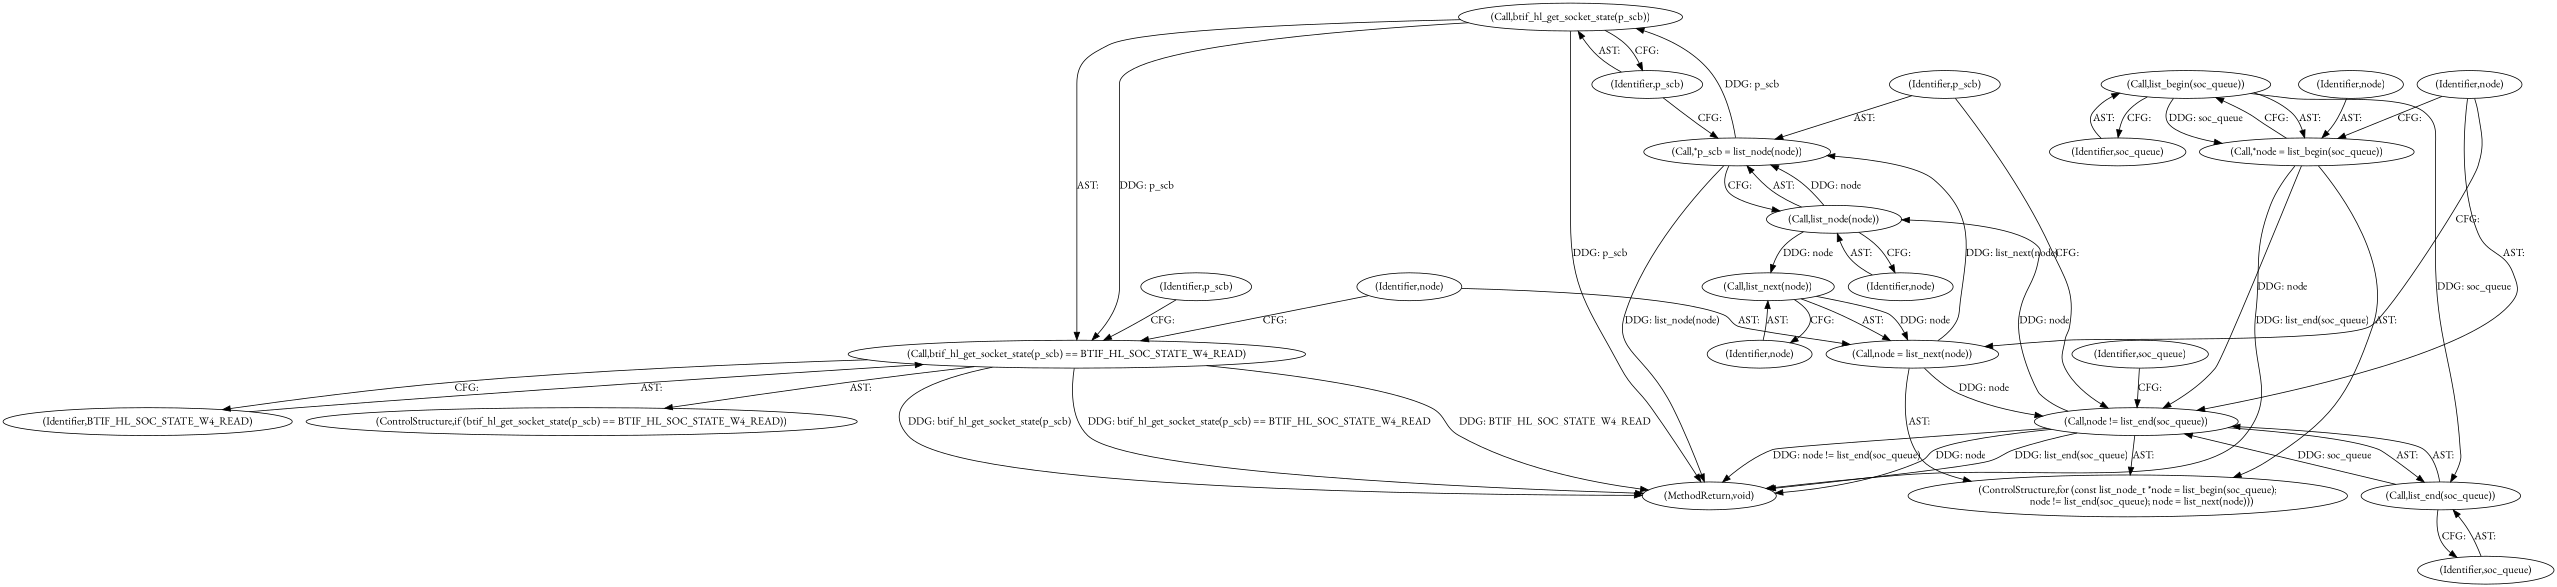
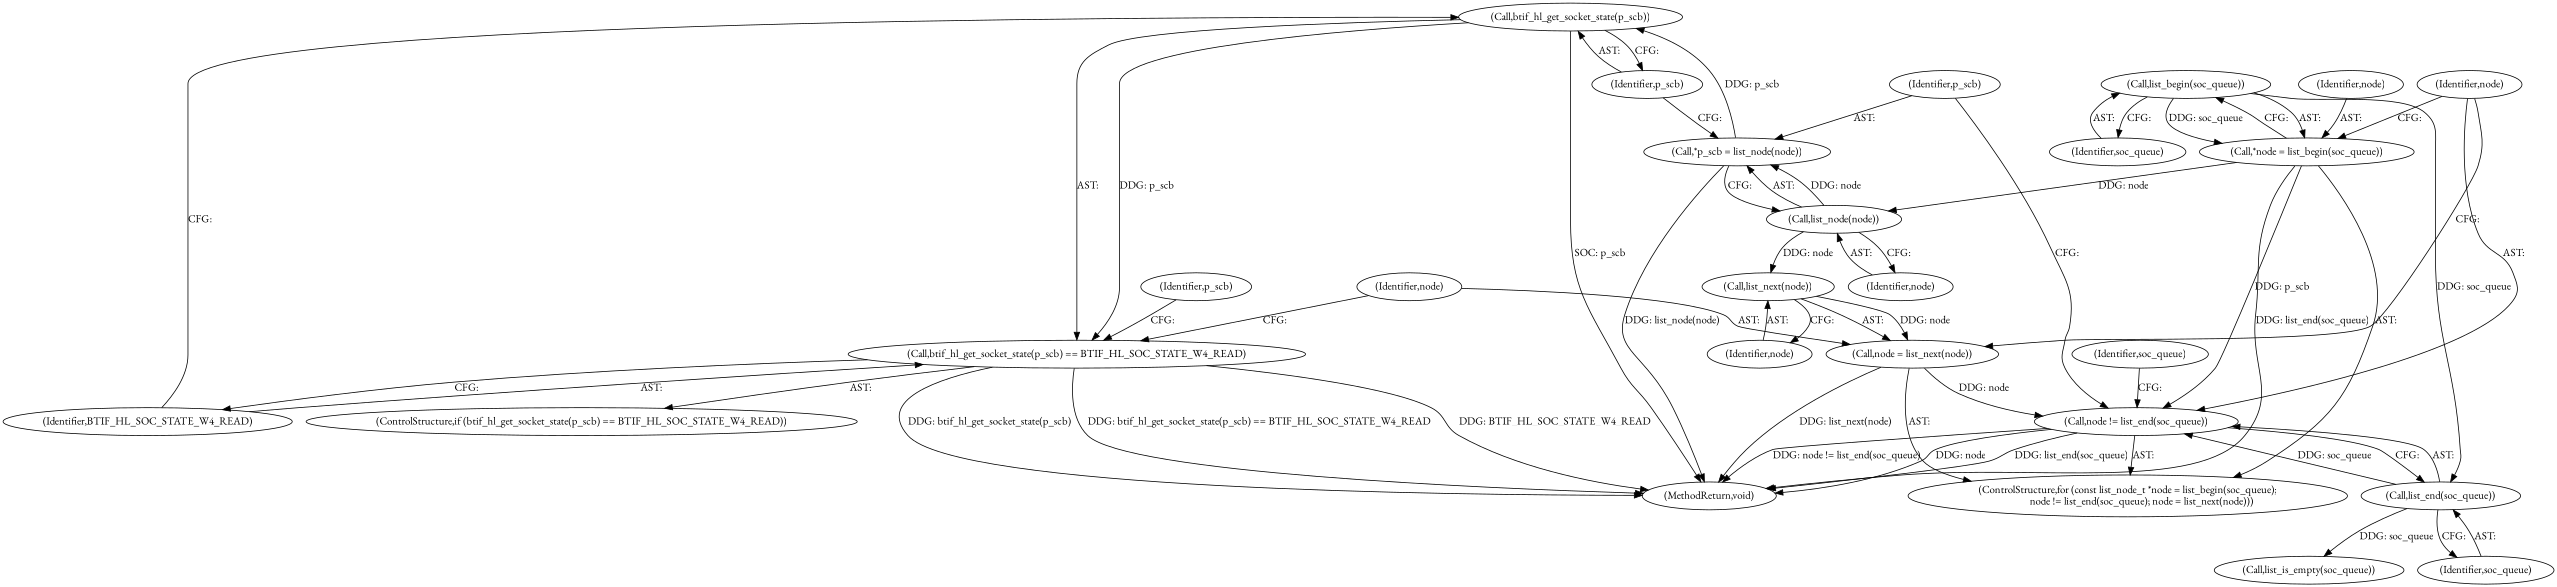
none -> (650, 28)
(1958, 209) -> (1795, 412)
(1600, 253) -> (1600, 253)
(2035, 273) -> (2066, 186)
(2282, 287) -> (2282, 287)
(2409, 455) -> (2409, 455)
none -> (2309, 570)
